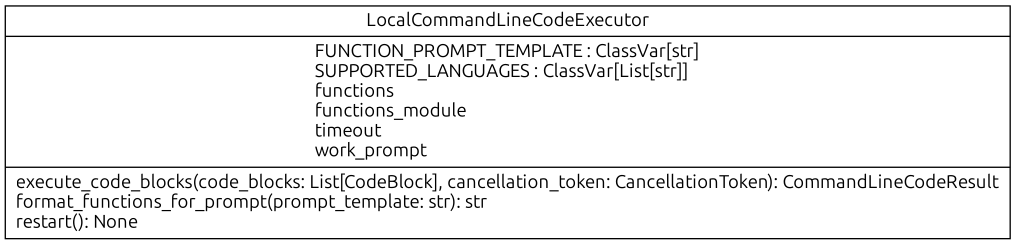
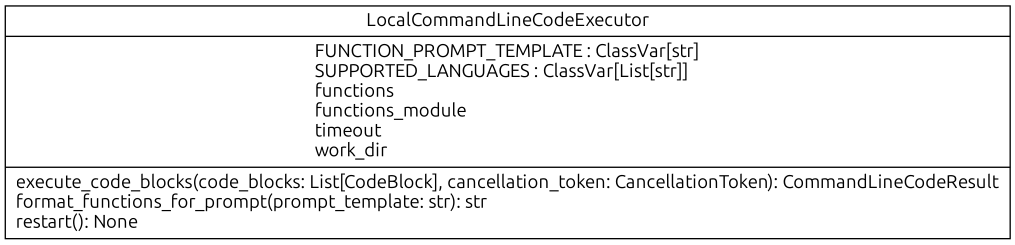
(371, 151) -> (351, 151)
